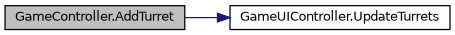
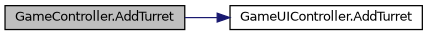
(340, 18) -> (326, 18)
